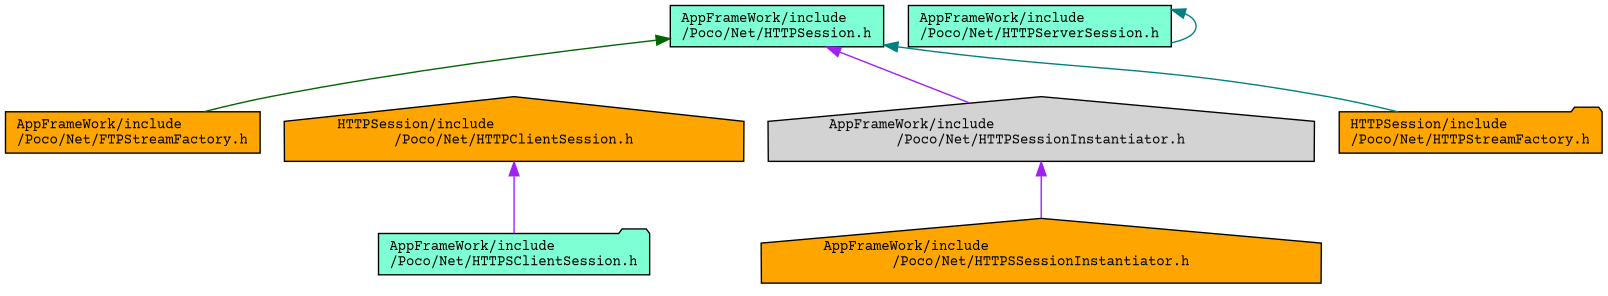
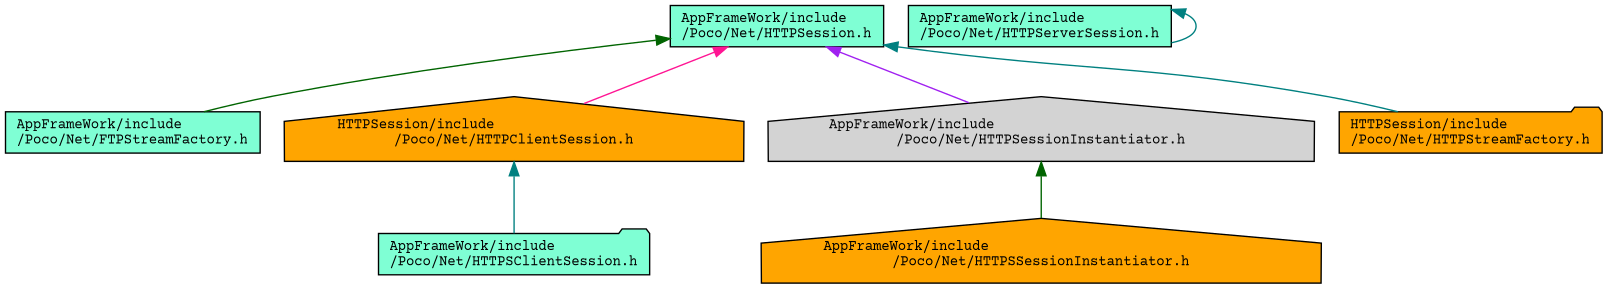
none -> (649, 78)
(133, 132) -> (133, 132)
(1041, 197) -> (1041, 197)
(514, 205) -> (514, 205)
